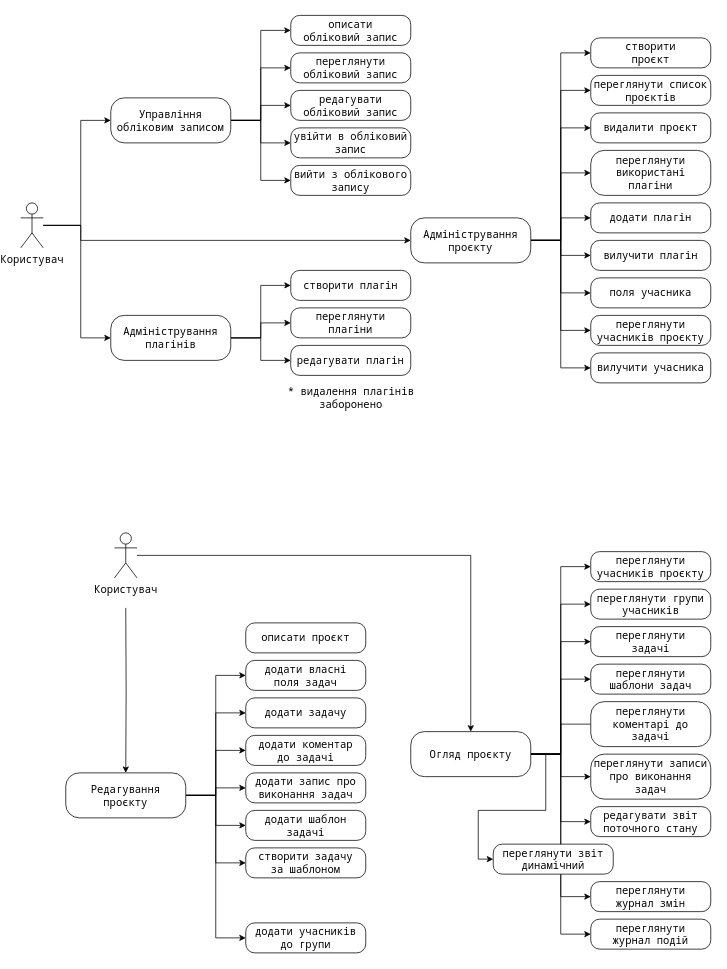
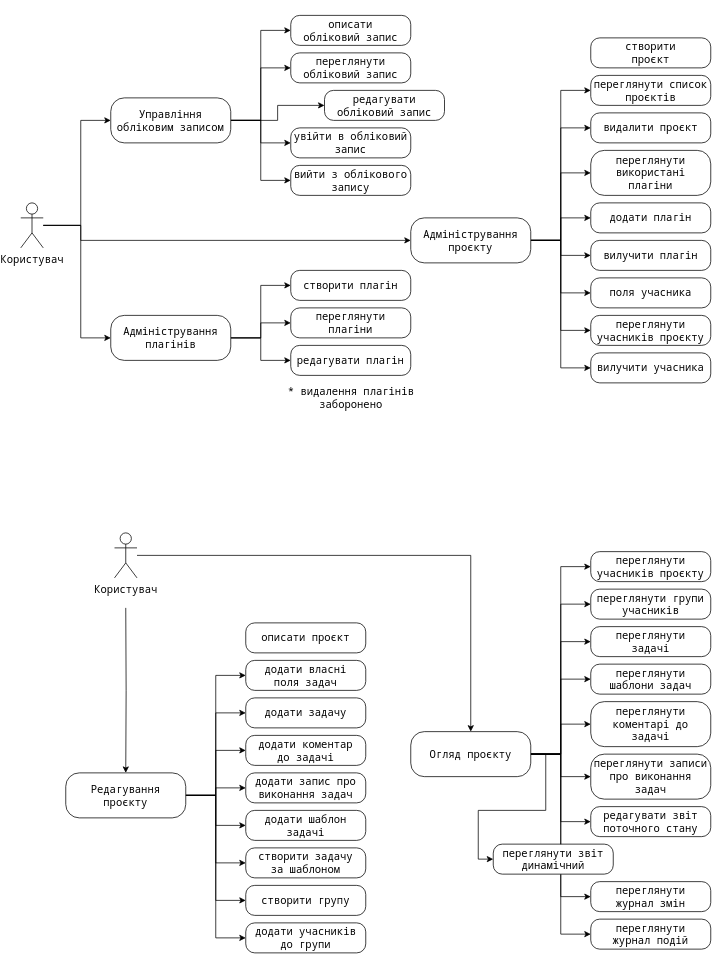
(561, 70) -> none
(351, 105) -> (384, 105)
(586, 724) -> (584, 724)
none -> (229, 900)
none -> (306, 900)
